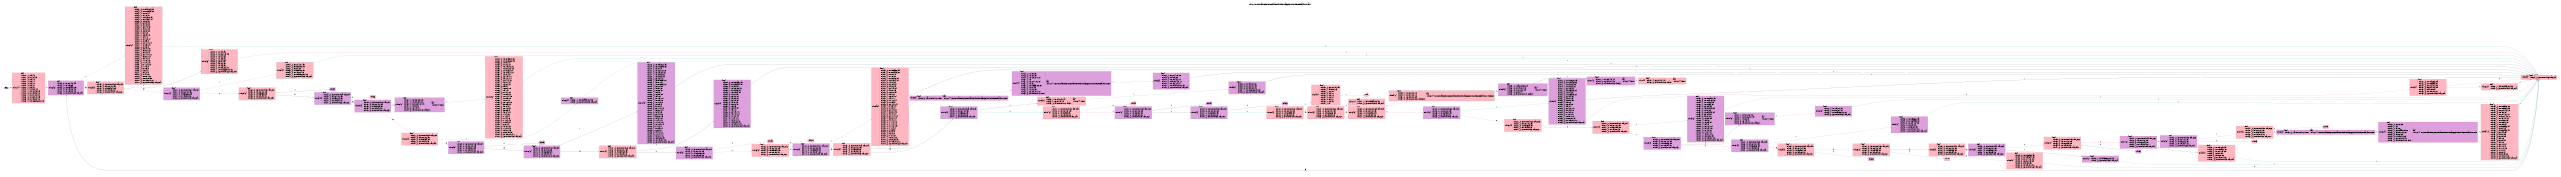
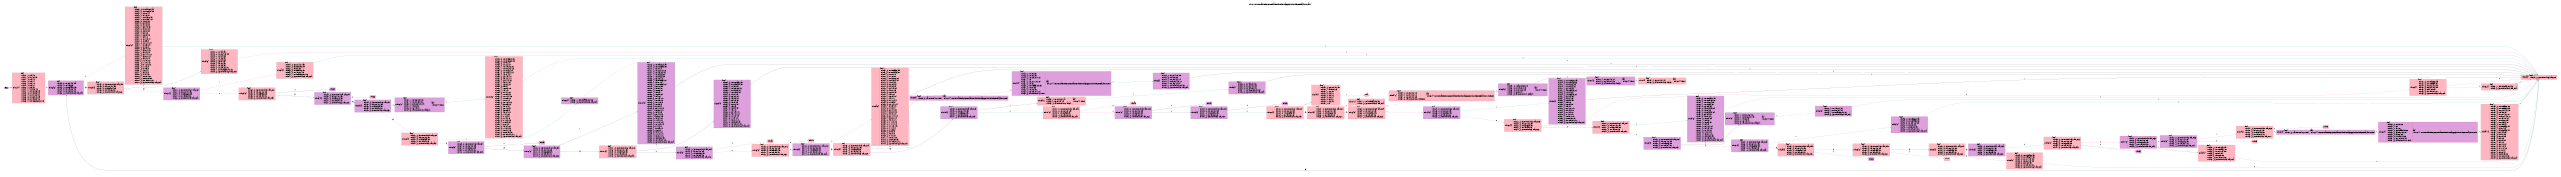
(2100, 159) -> none
